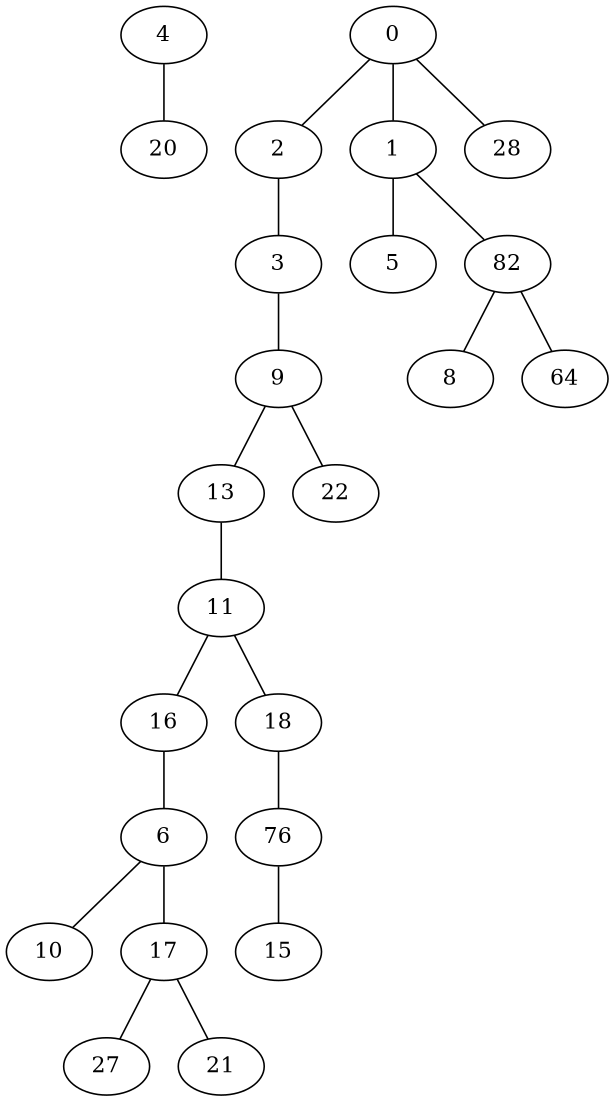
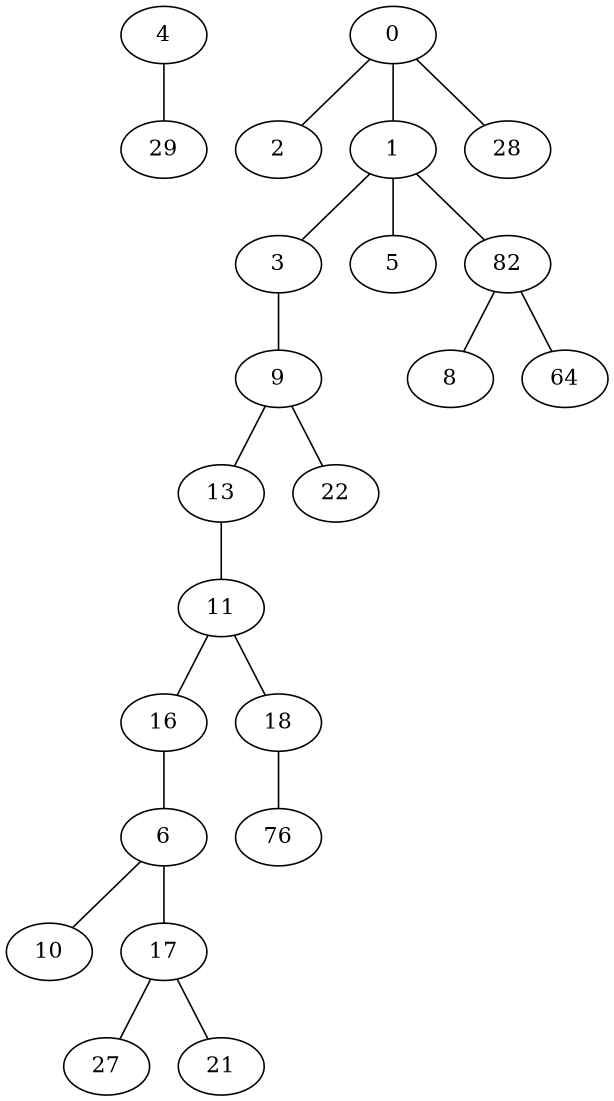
(164, 150) -> (164, 150)
(279, 207) -> (336, 207)
(279, 952) -> none
